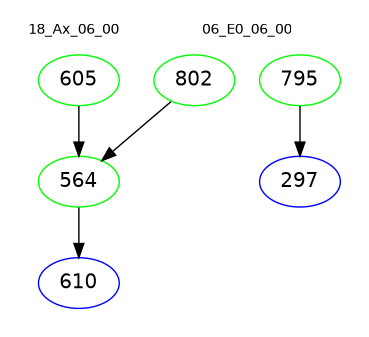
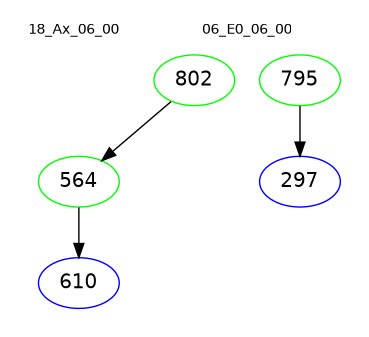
(79, 80) -> none
